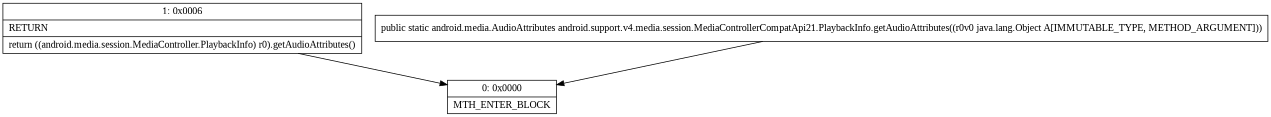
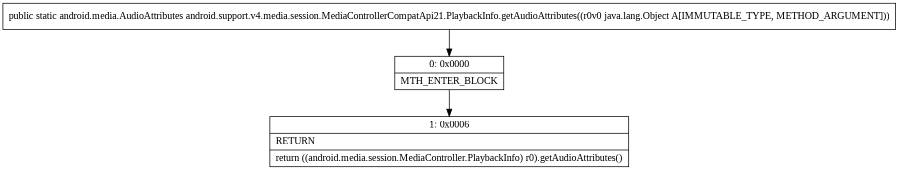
(369, 68) -> (449, 100)
